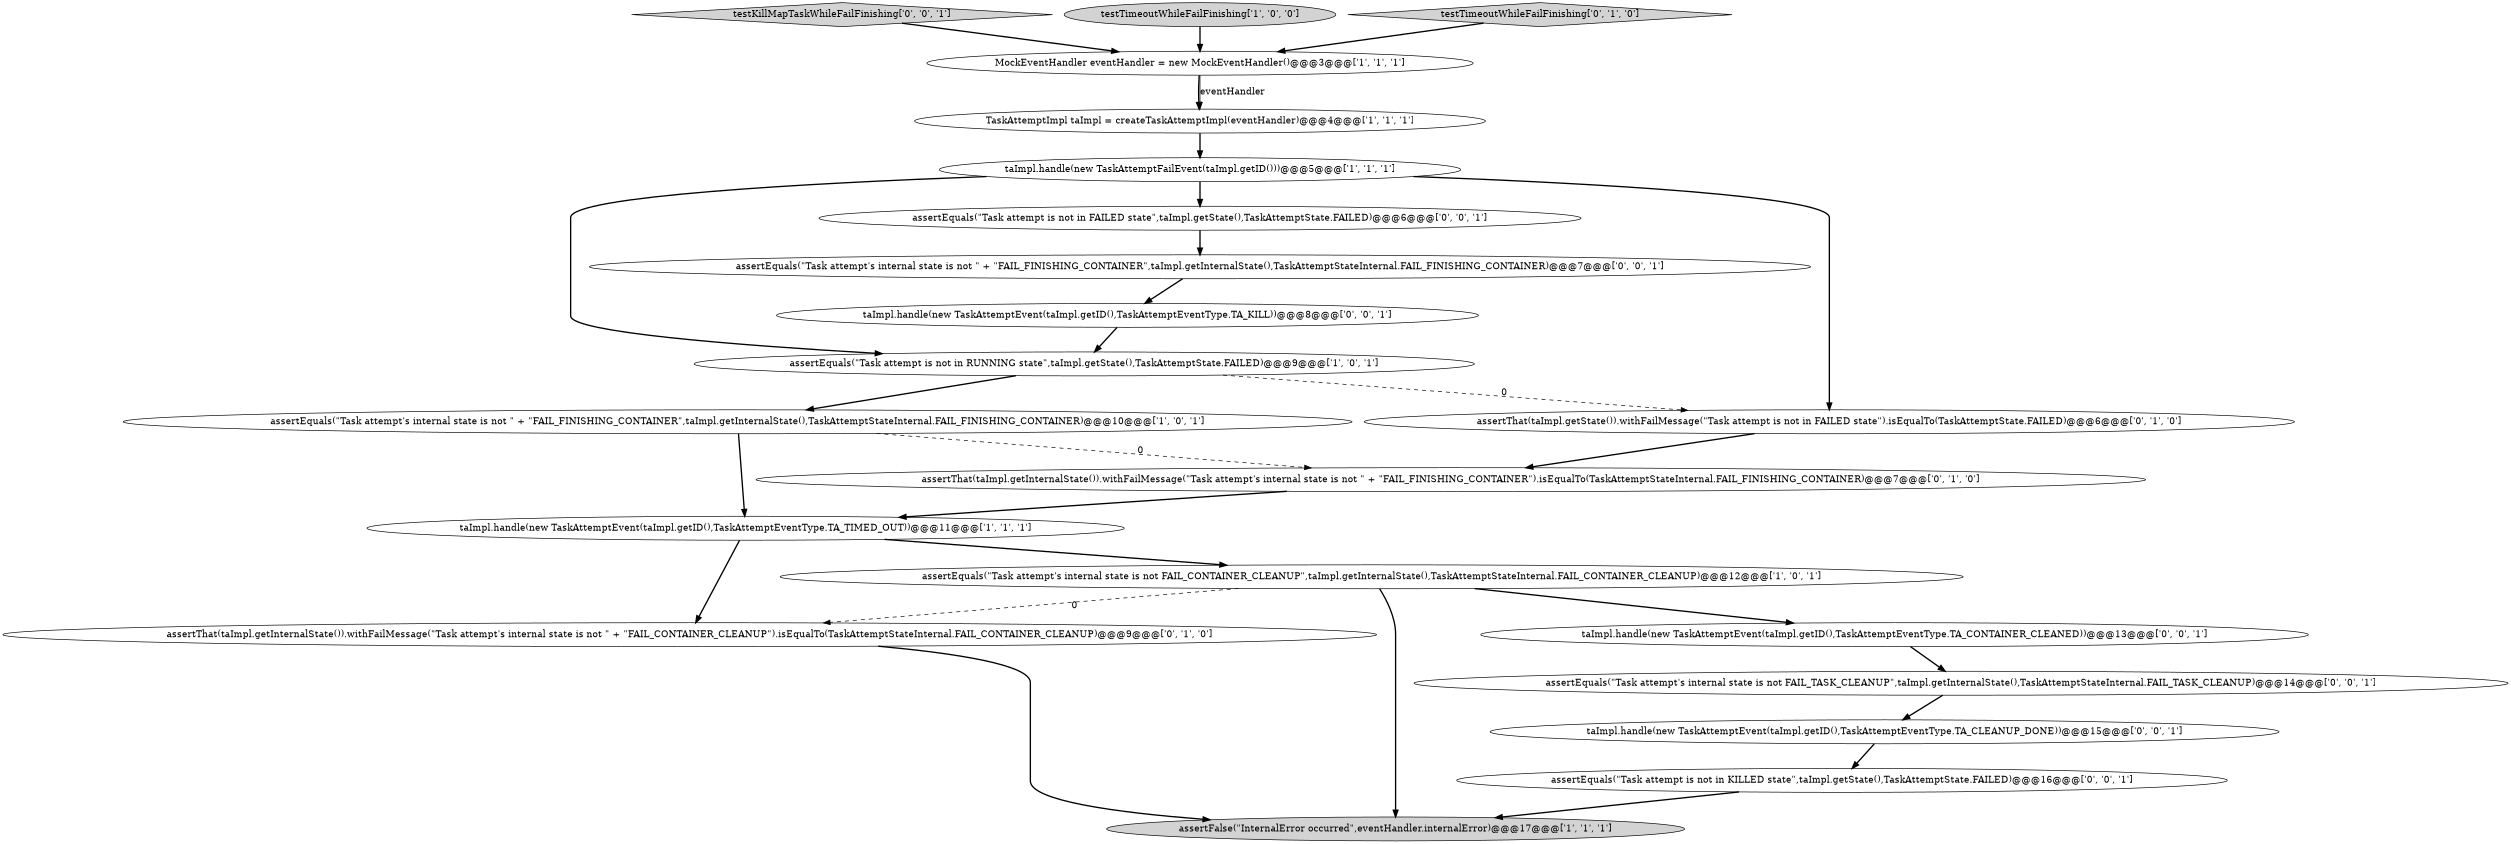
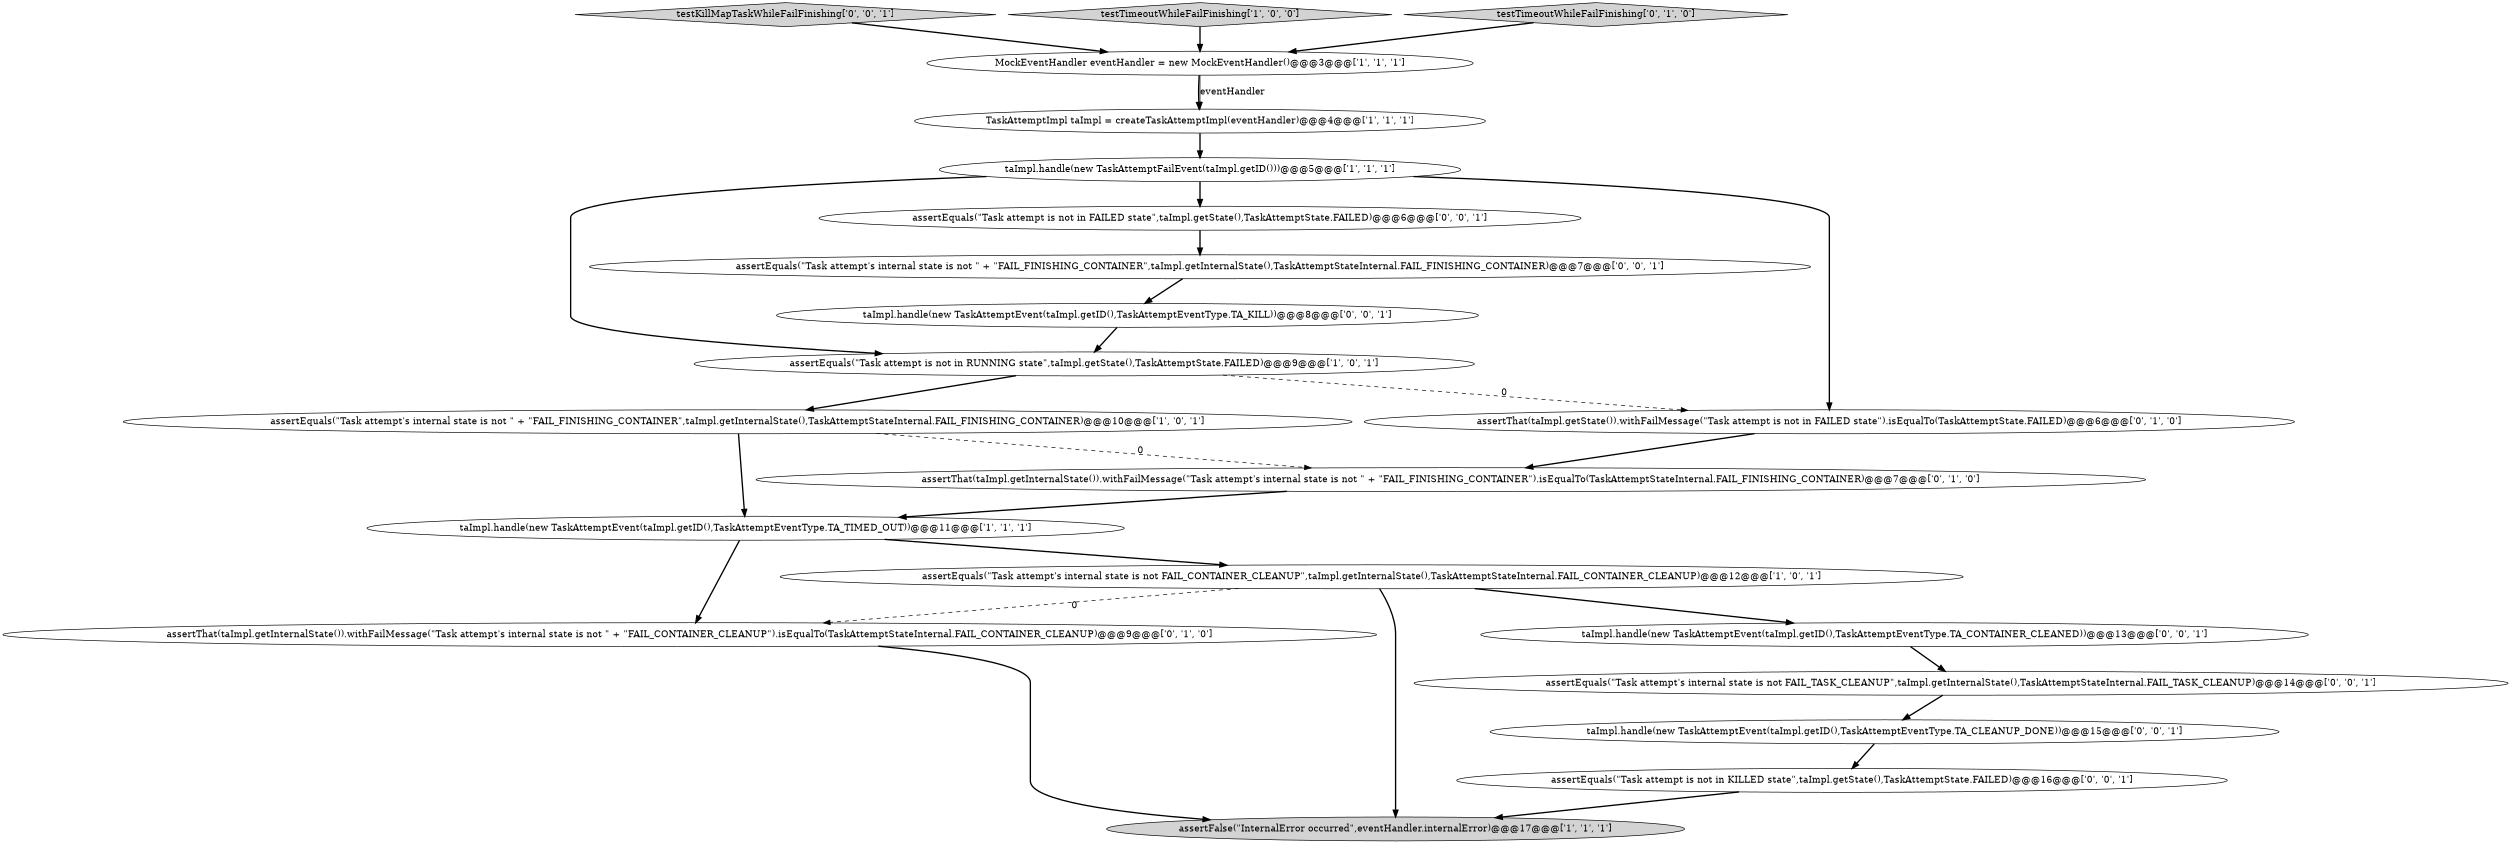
(1200, 15) -> (1200, 15)
